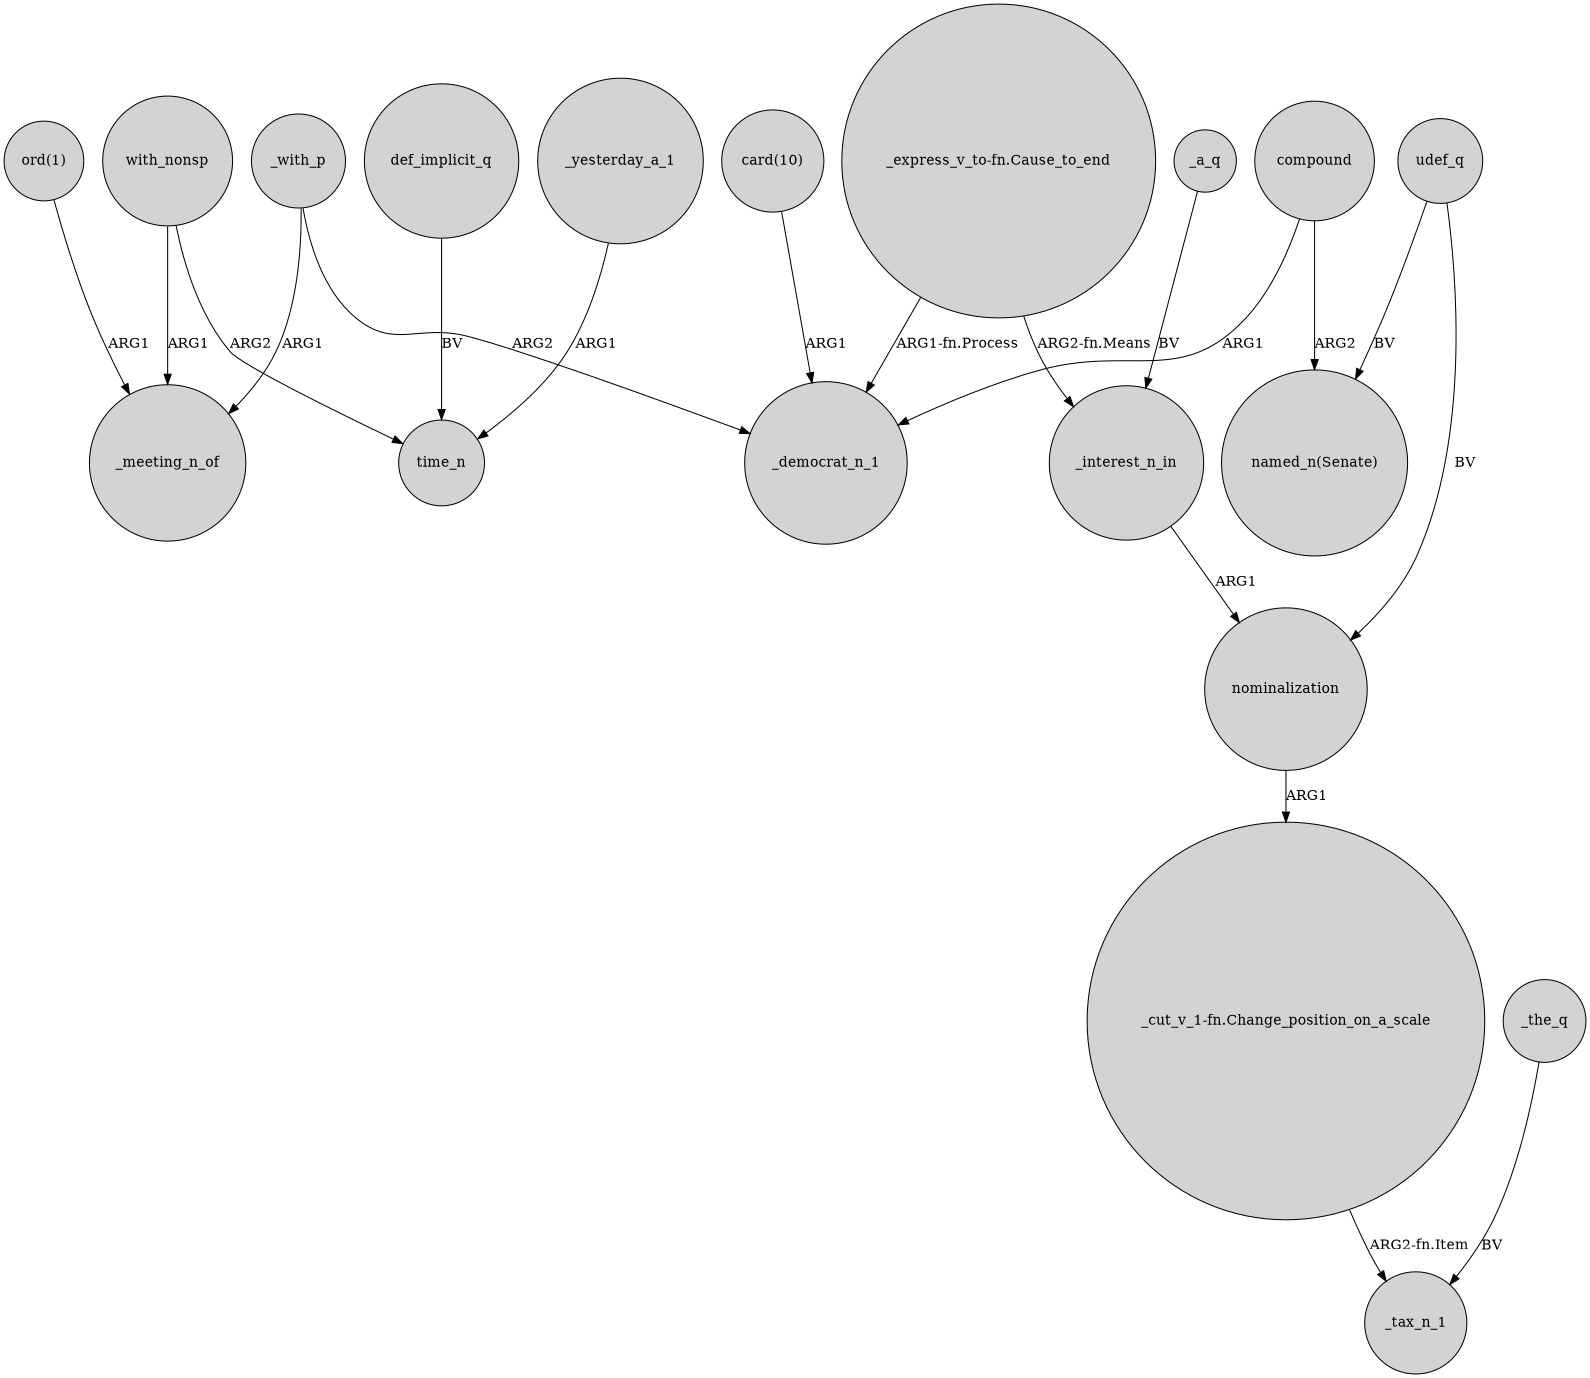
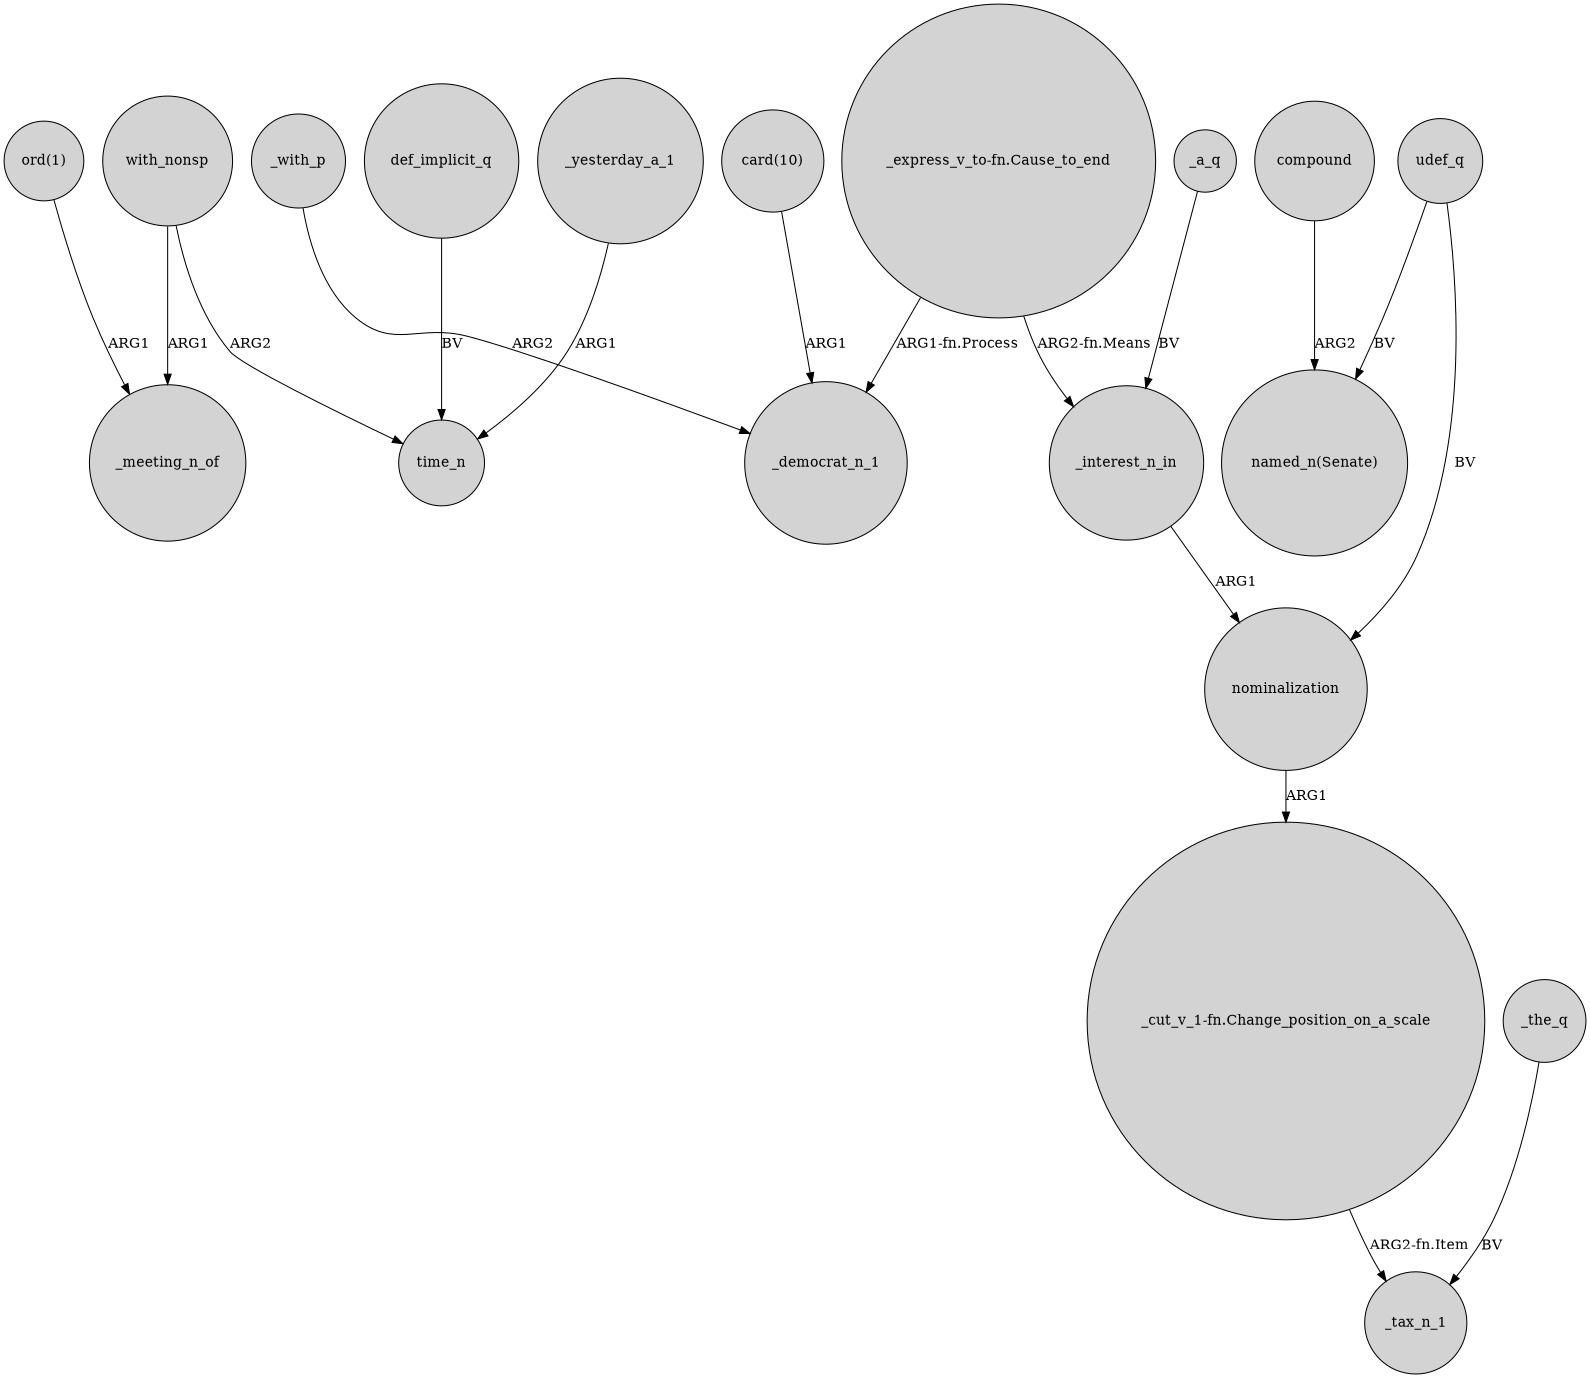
(289, 315) -> none
(1134, 361) -> none
